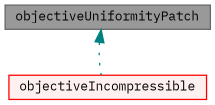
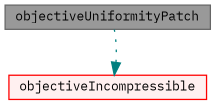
(99, 59) -> (116, 46)
